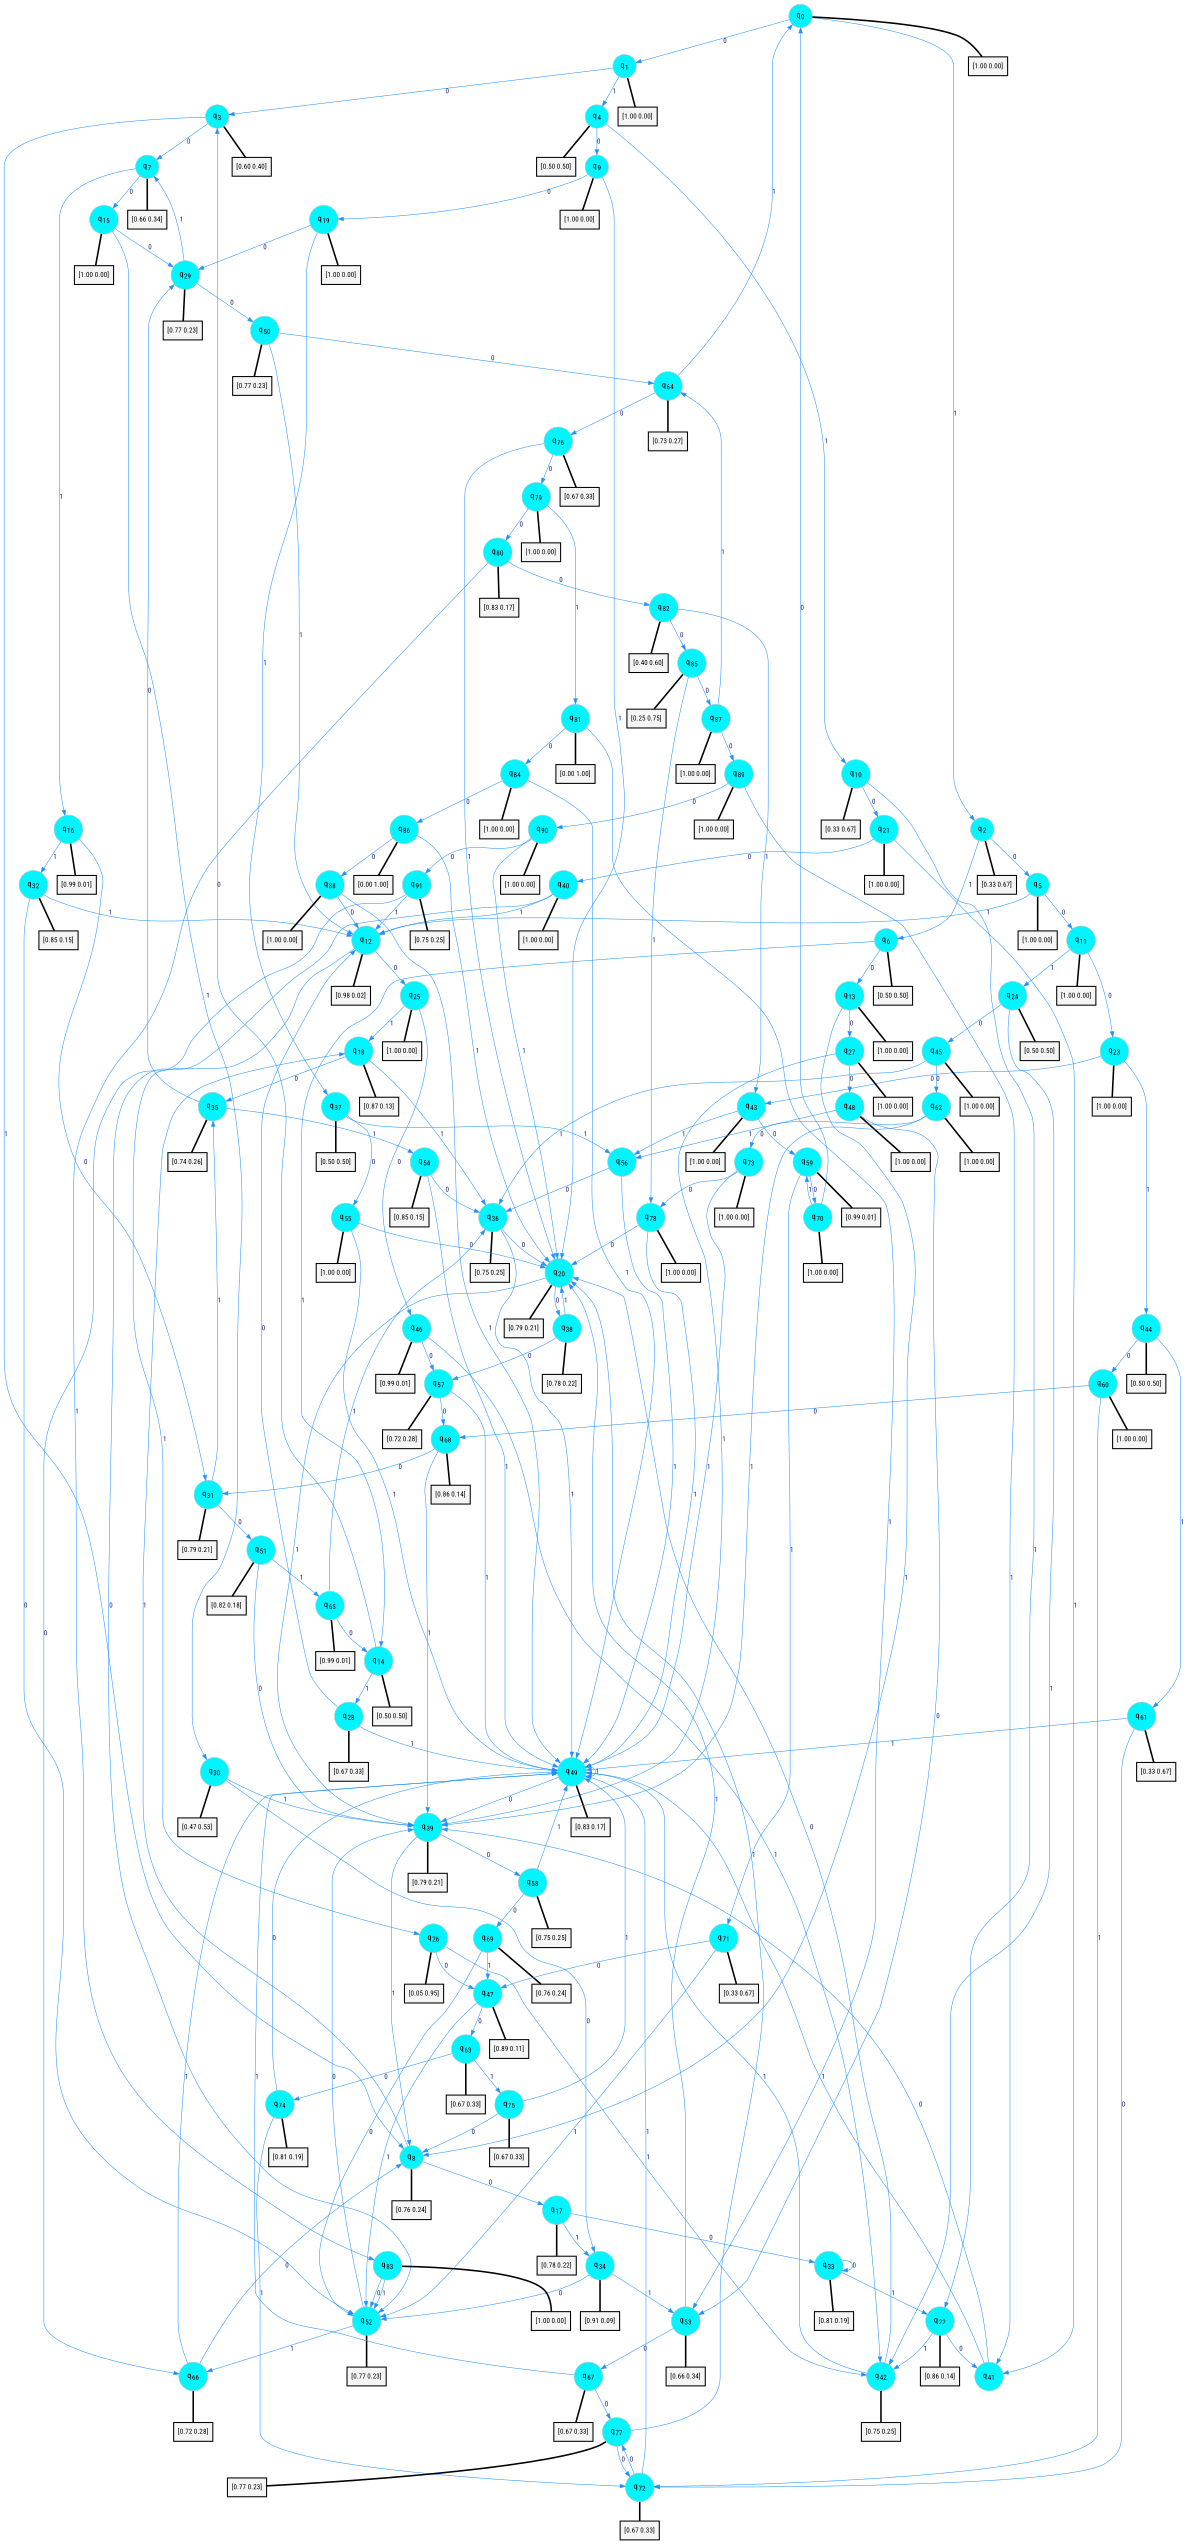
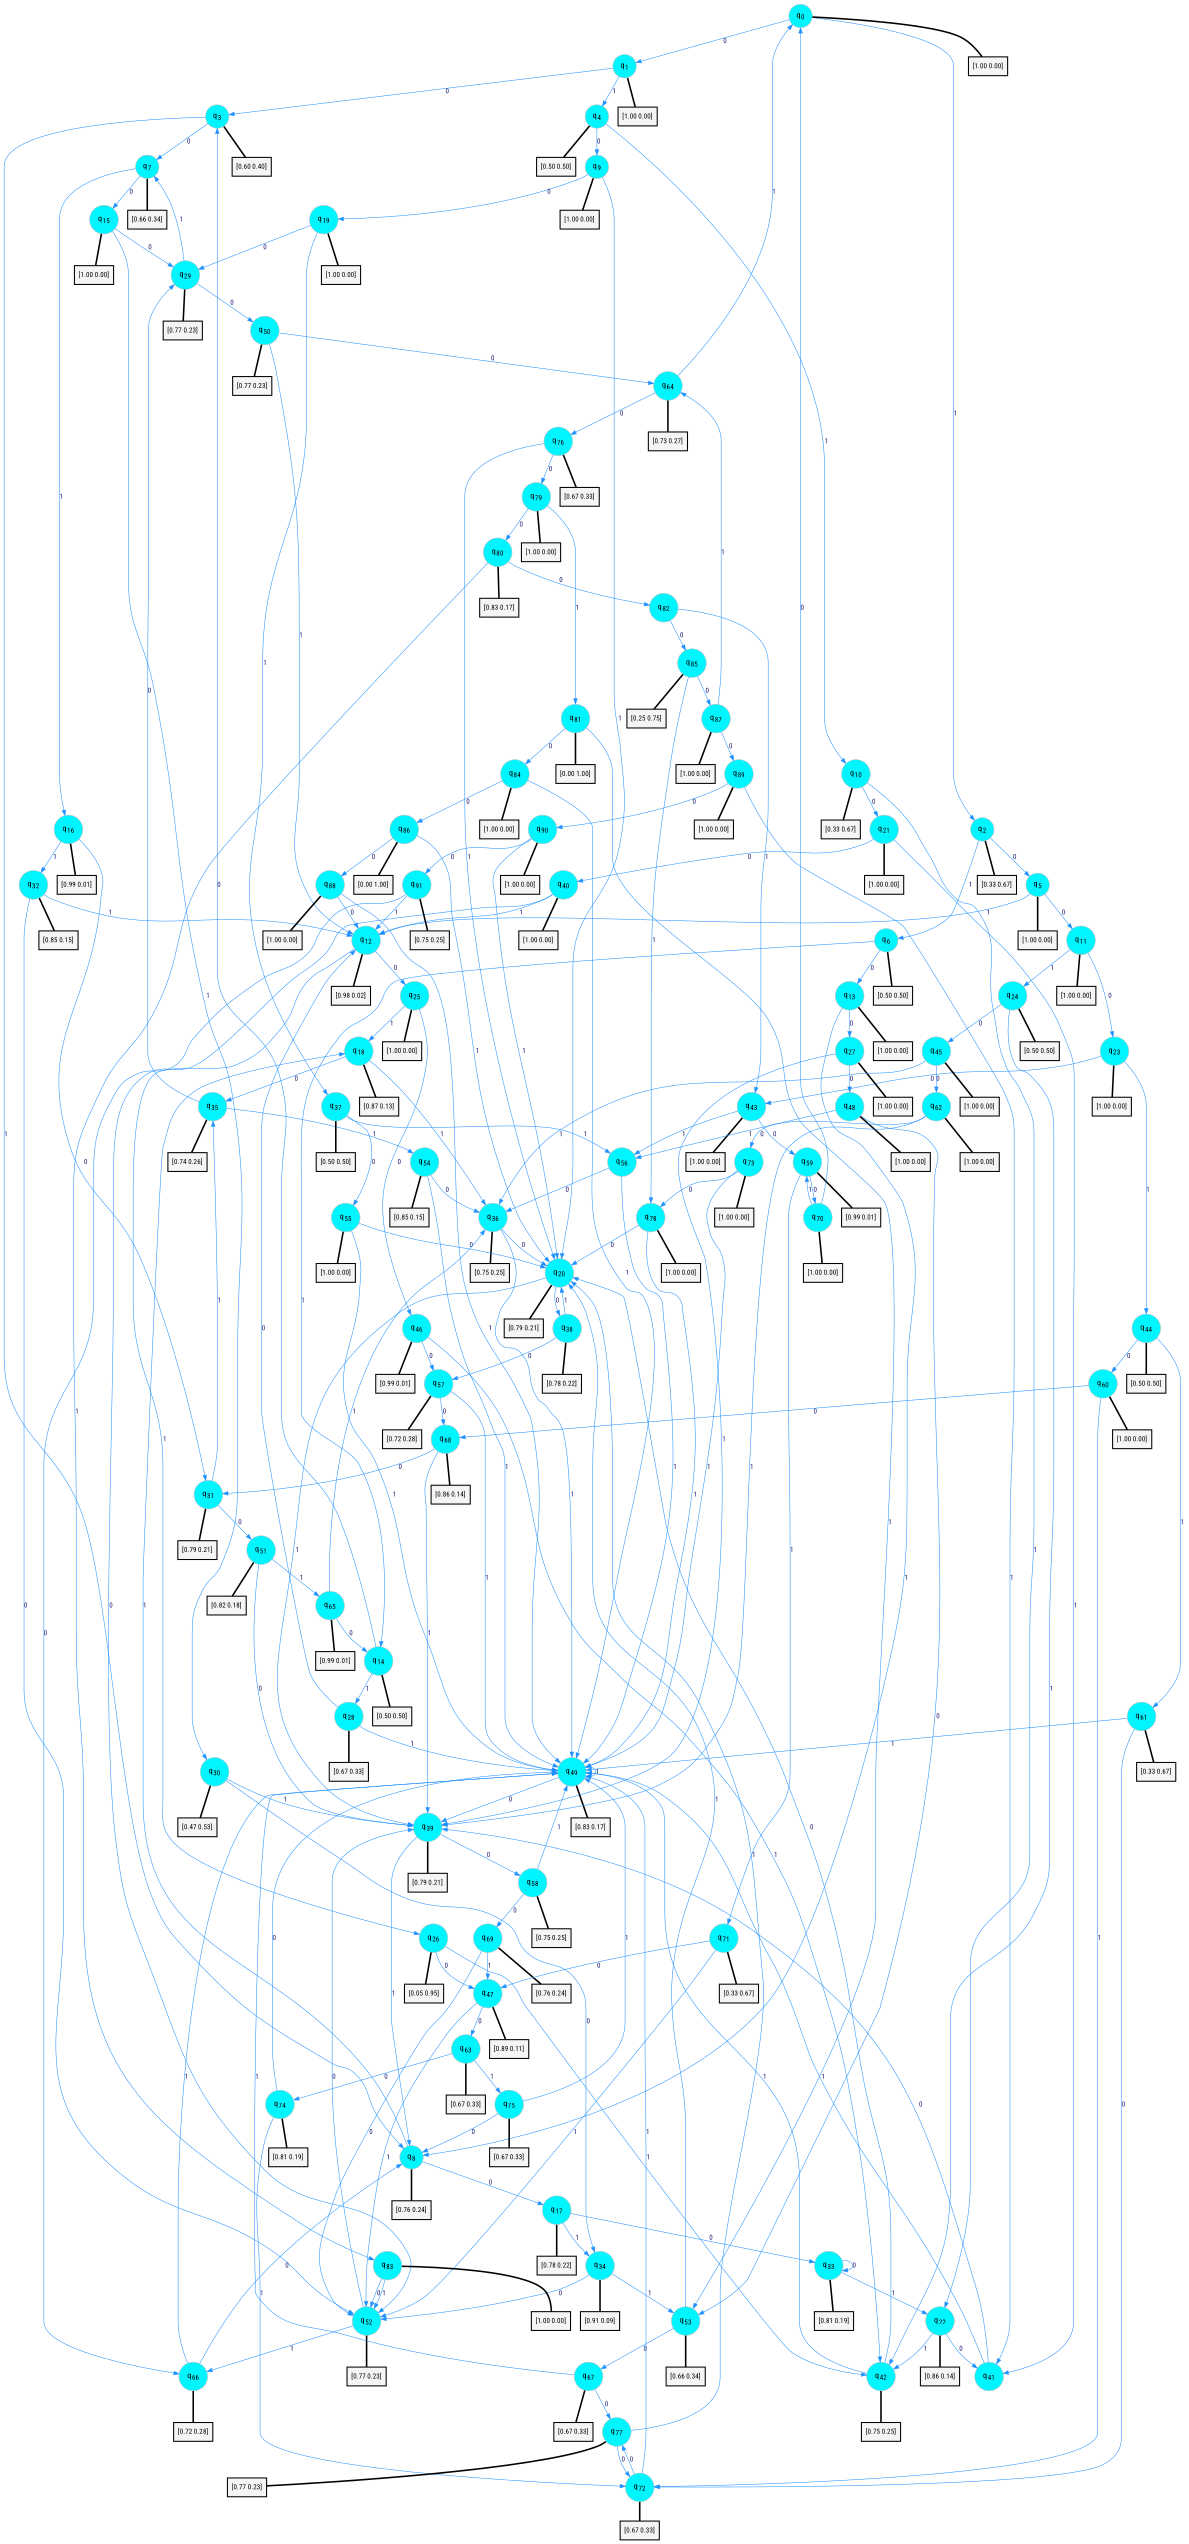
(649, 663) -> none
